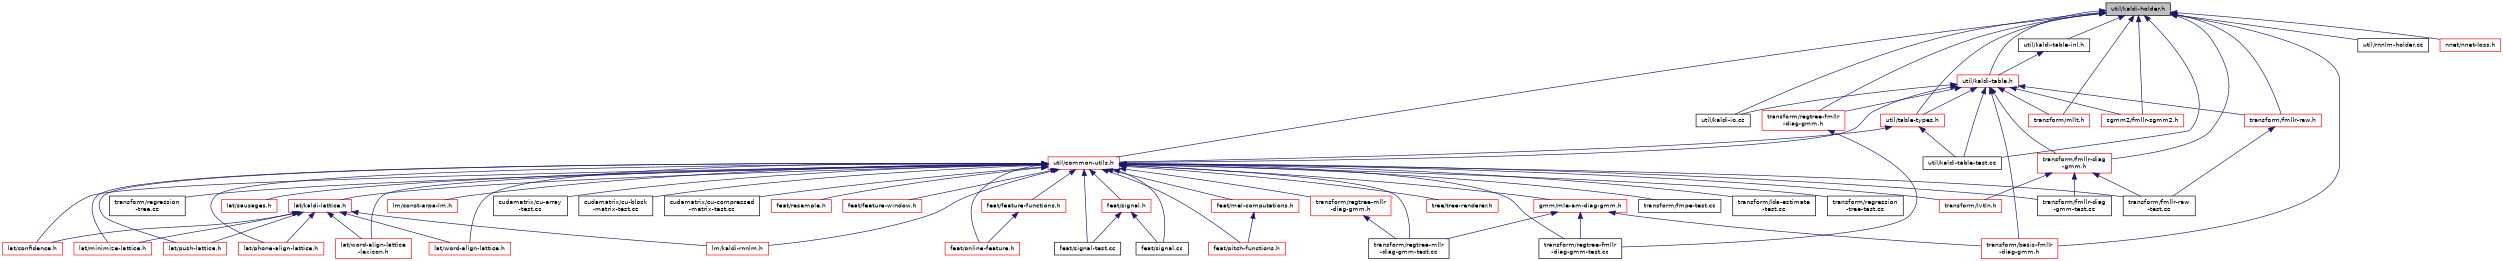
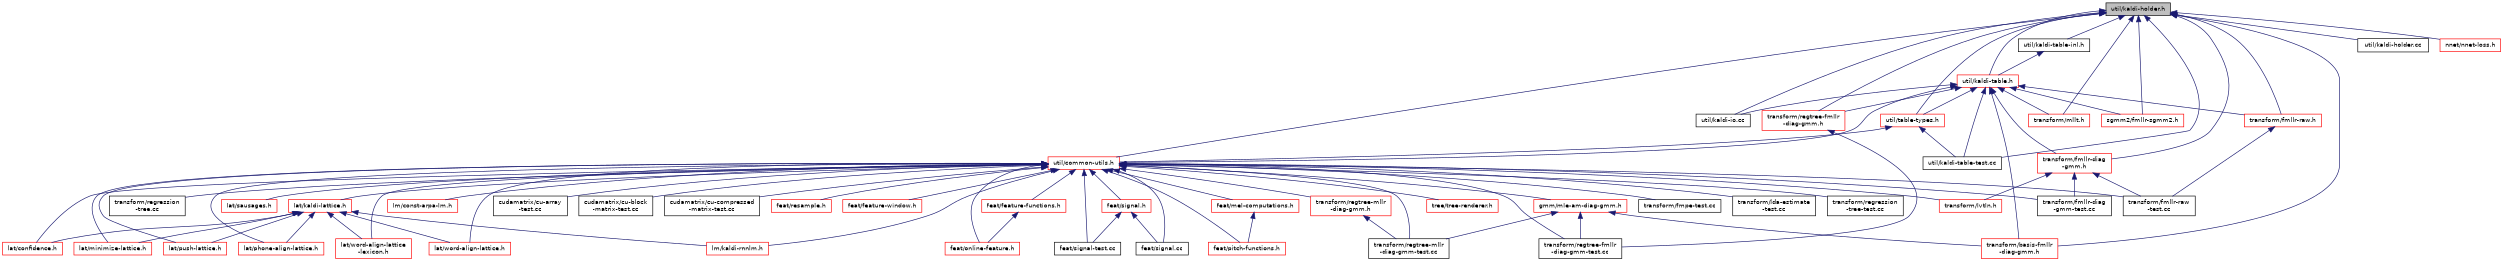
(2393, 45) -> (2393, 45)
